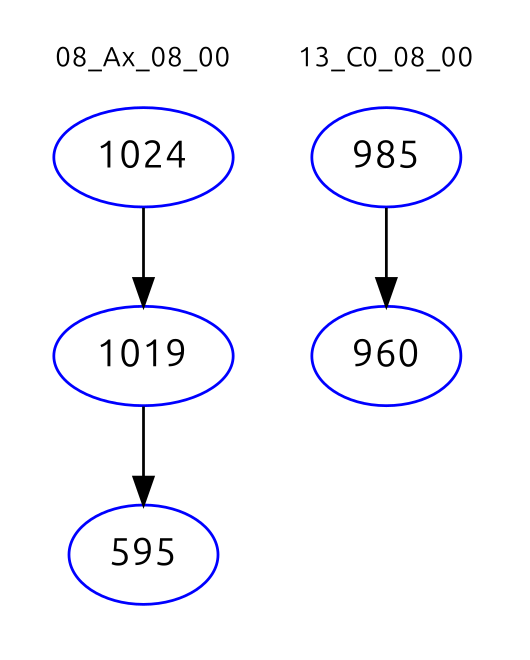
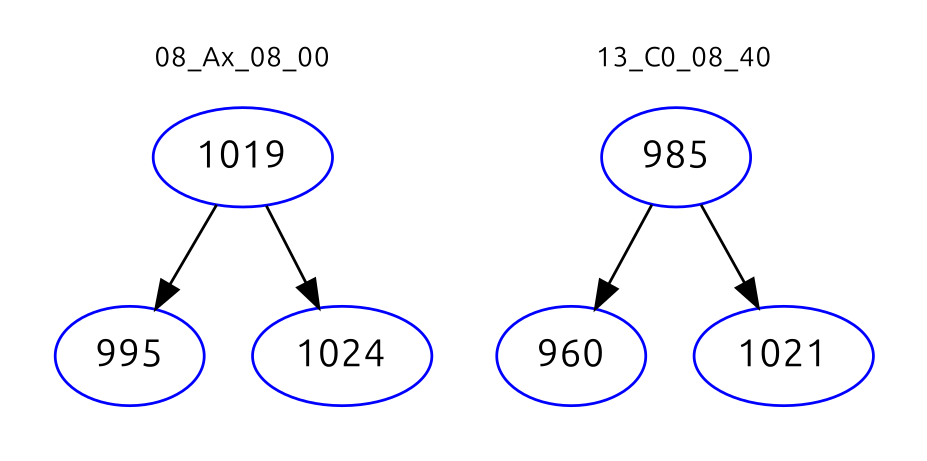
(386, 59) -> (684, 59)
(144, 243) -> (286, 245)
none -> (784, 356)
(144, 555) -> (130, 356)
